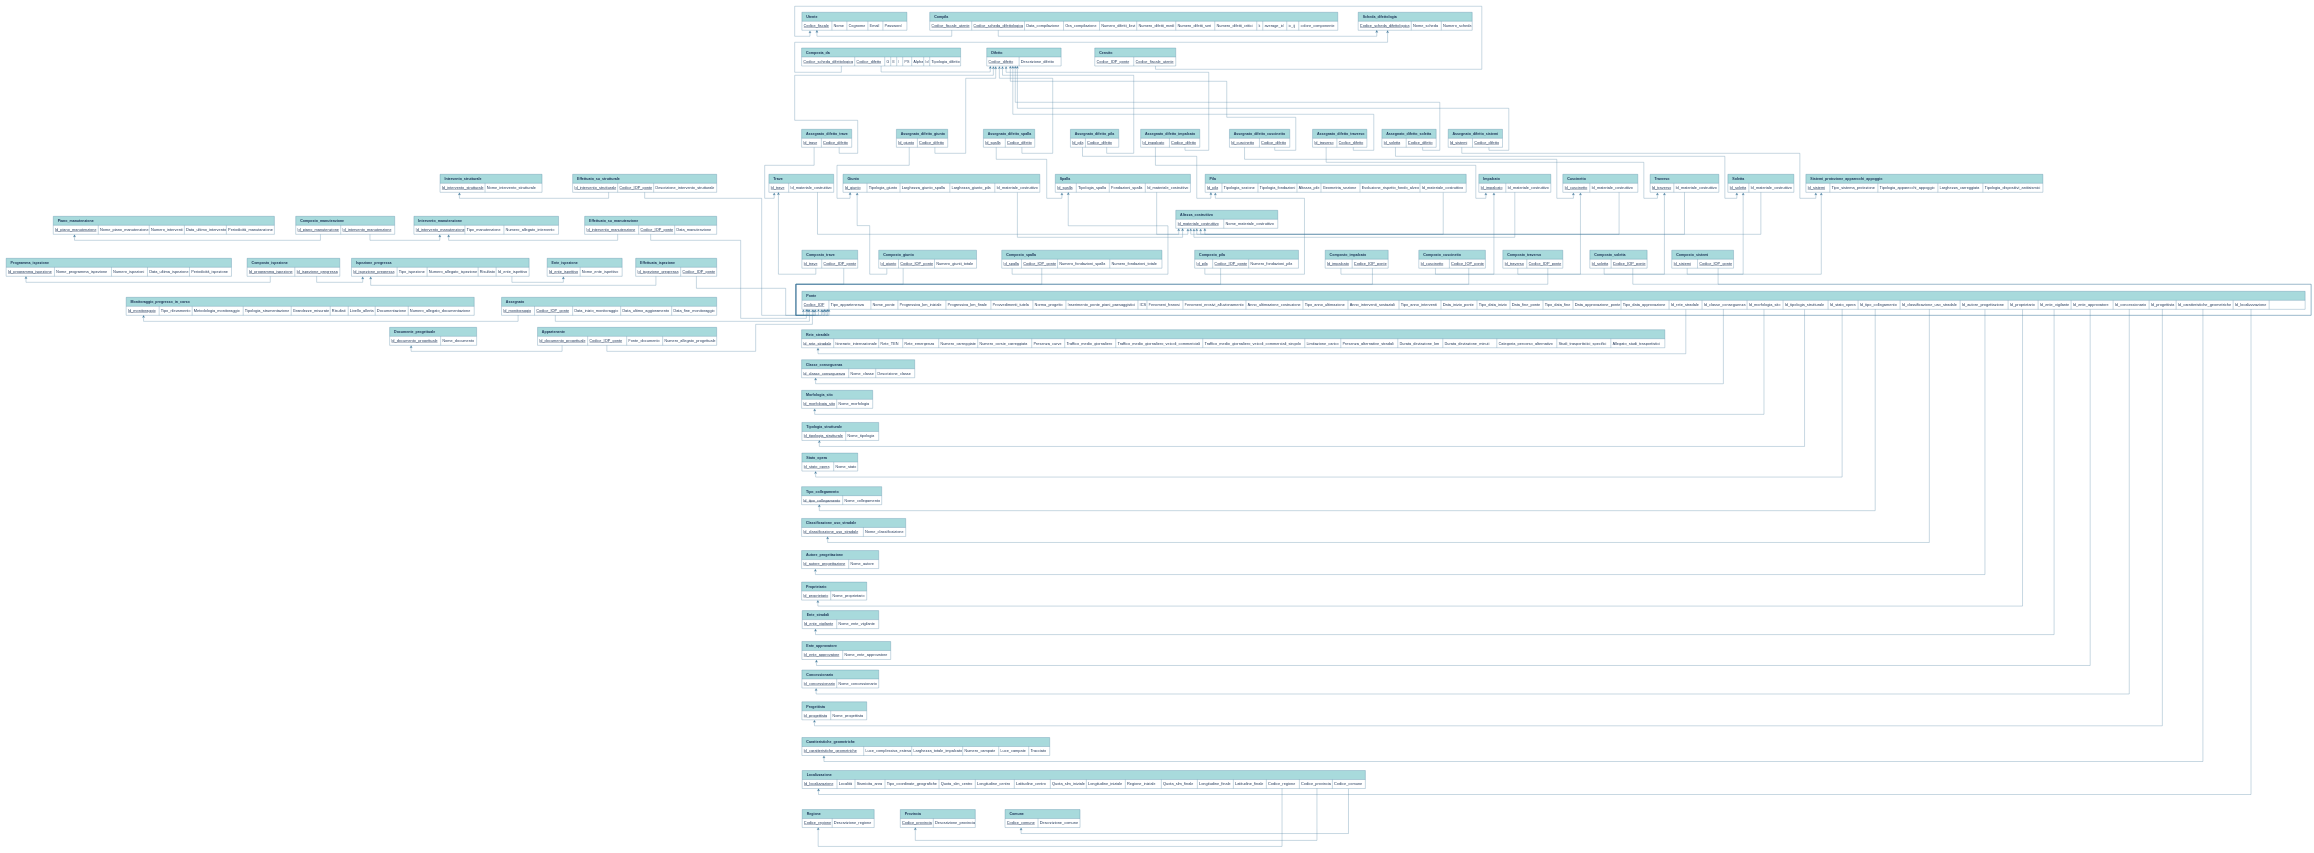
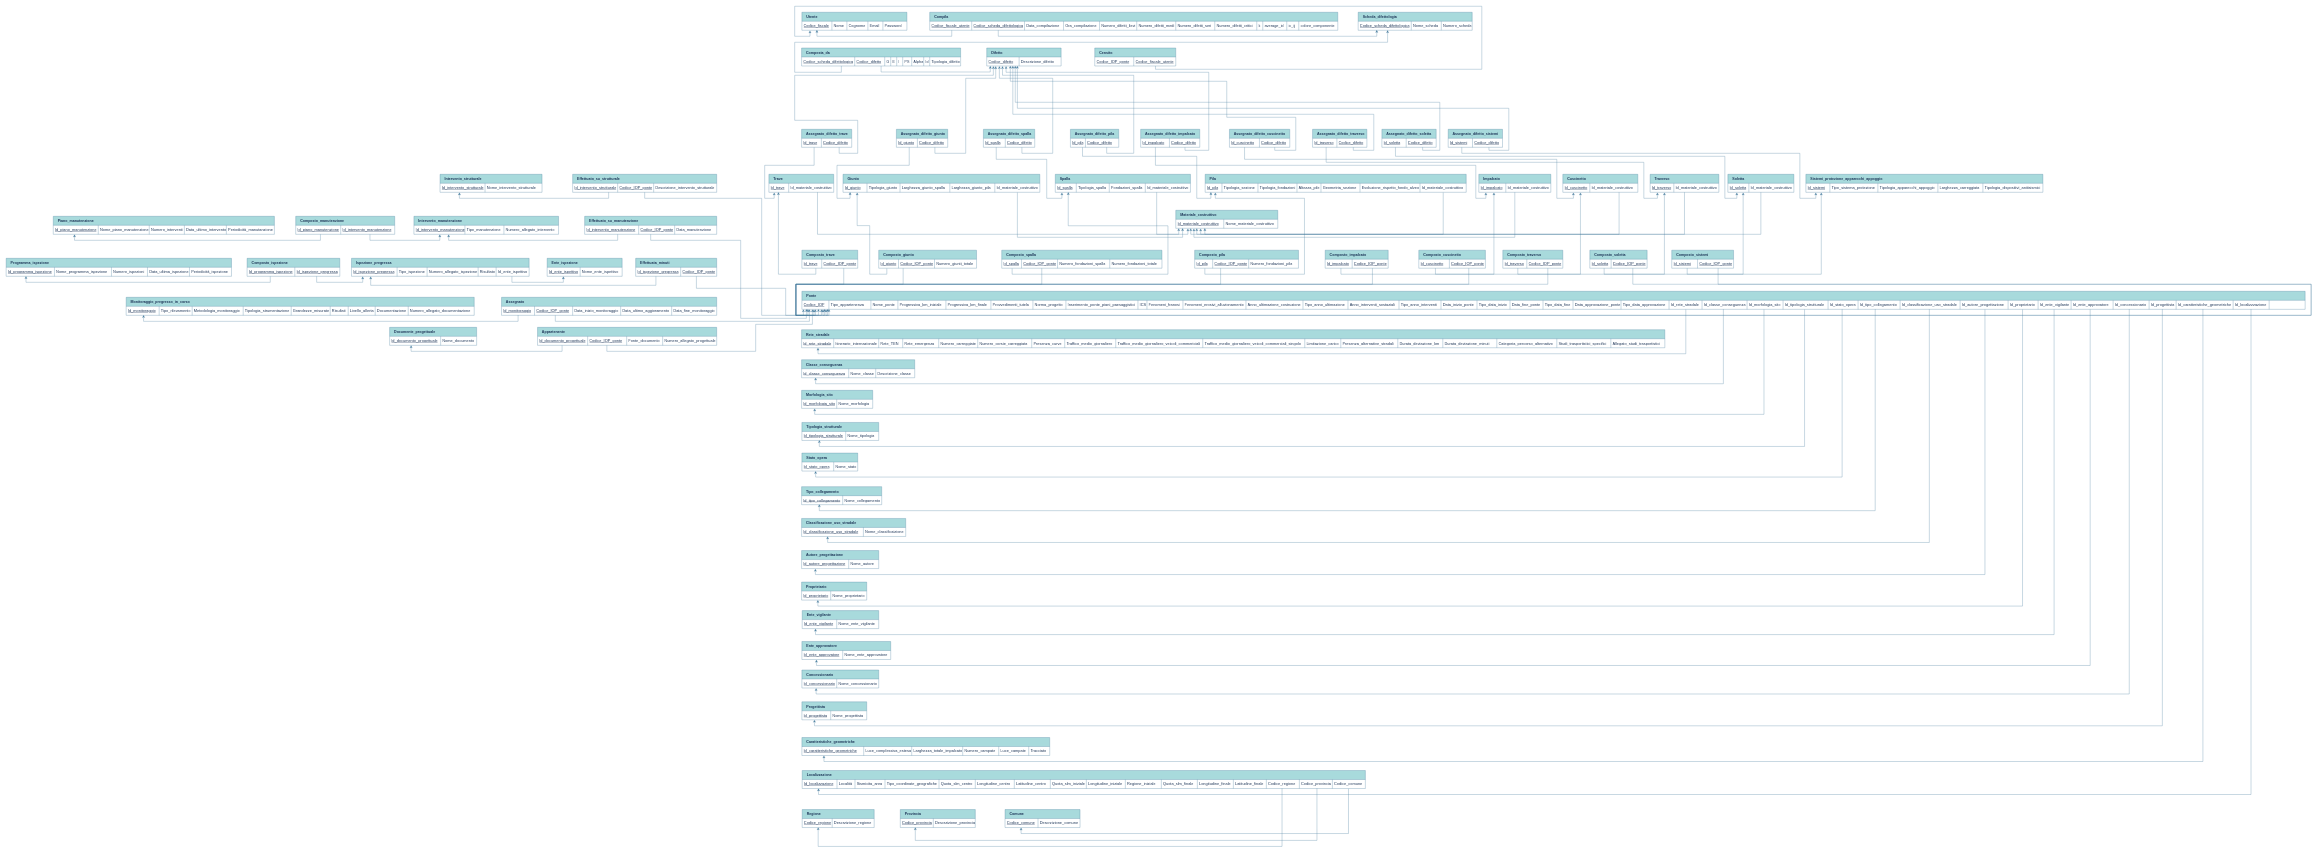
(1194, 215) -> (1196, 215)
(655, 263) -> (652, 263)
(815, 615) -> (815, 615)
